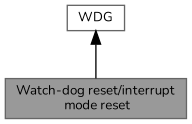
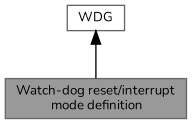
(96, 99) -> (96, 99)
